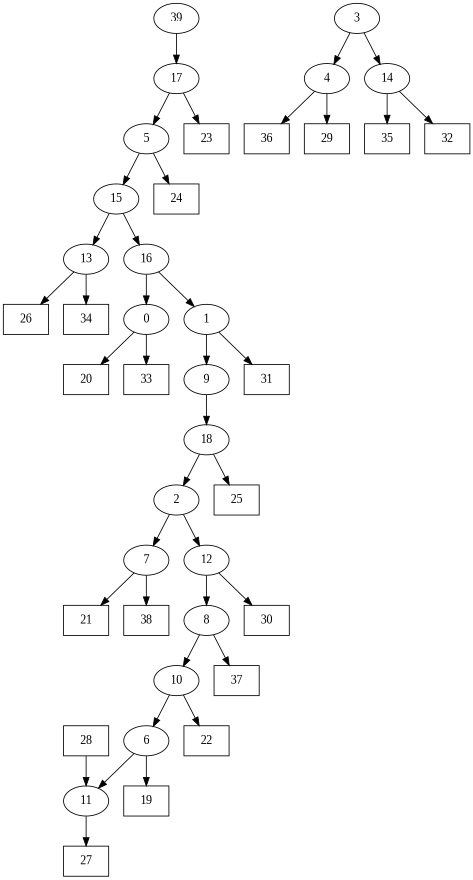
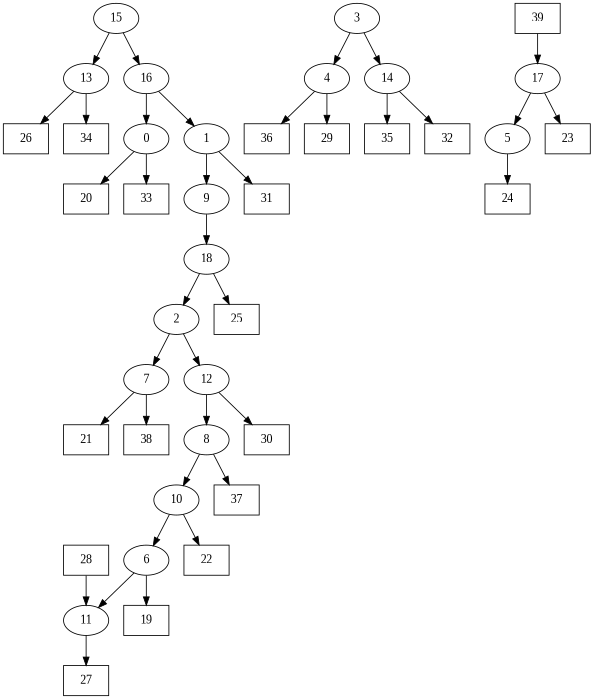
(176, 18) -> (538, 18)
(133, 165) -> none
